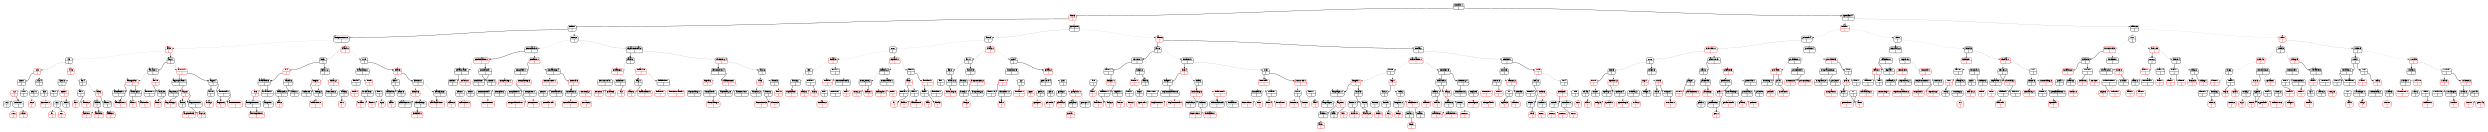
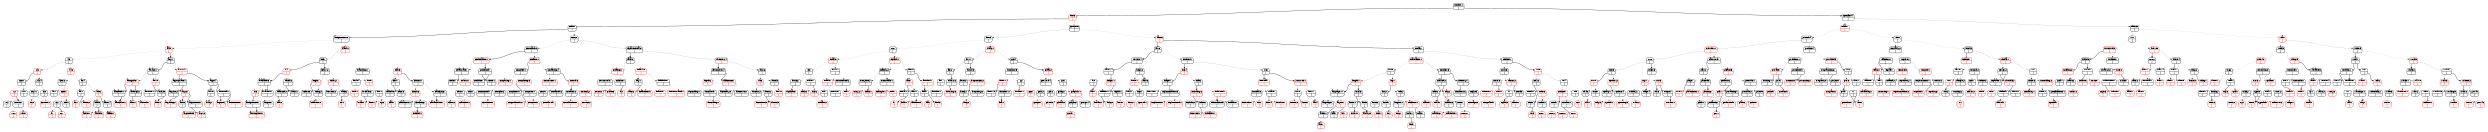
(364, 61) -> none
